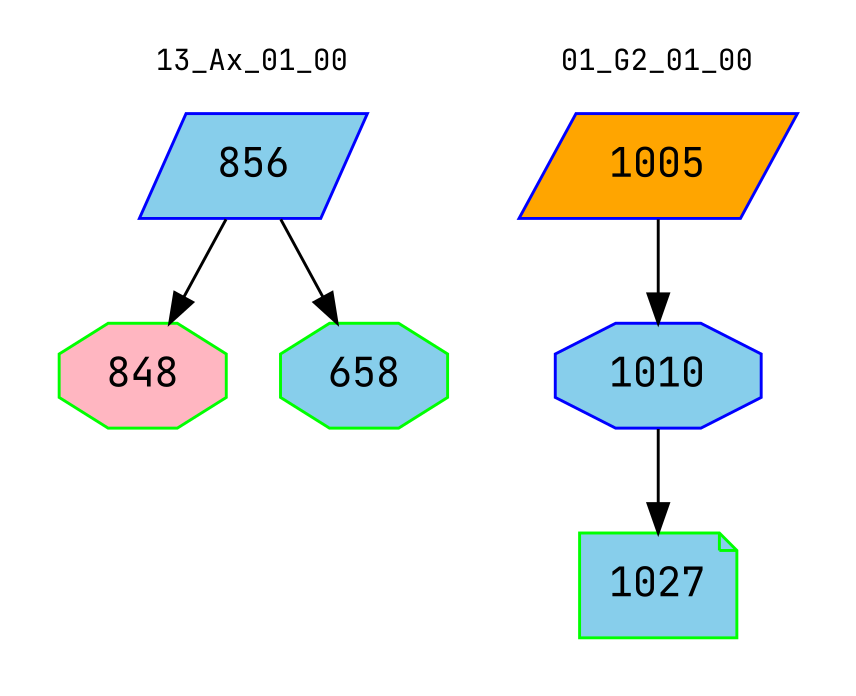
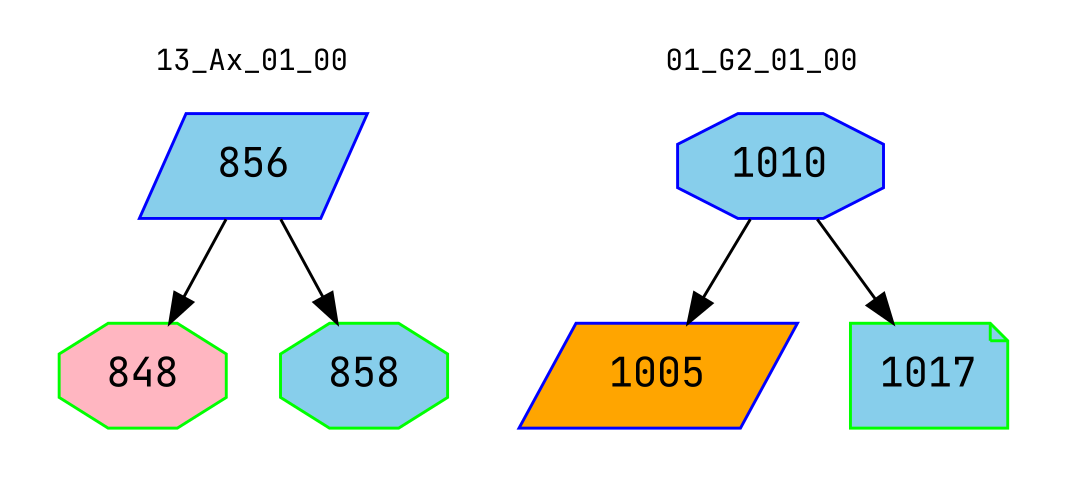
(658, 257) -> (727, 259)
(364, 376) -> (364, 376)
(658, 585) -> (929, 376)
